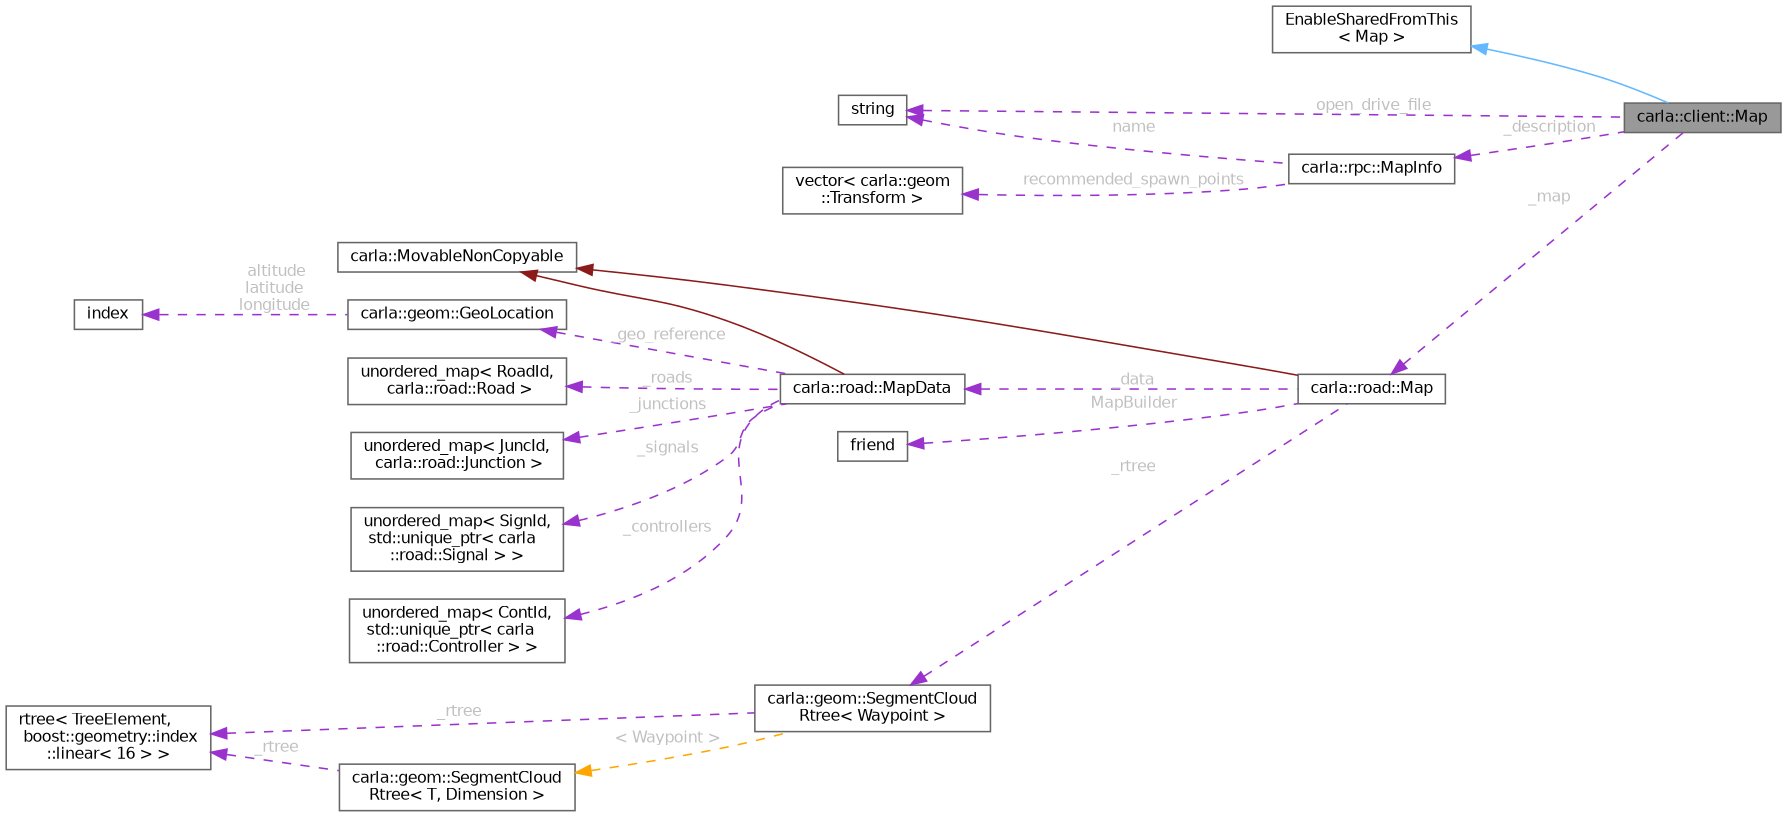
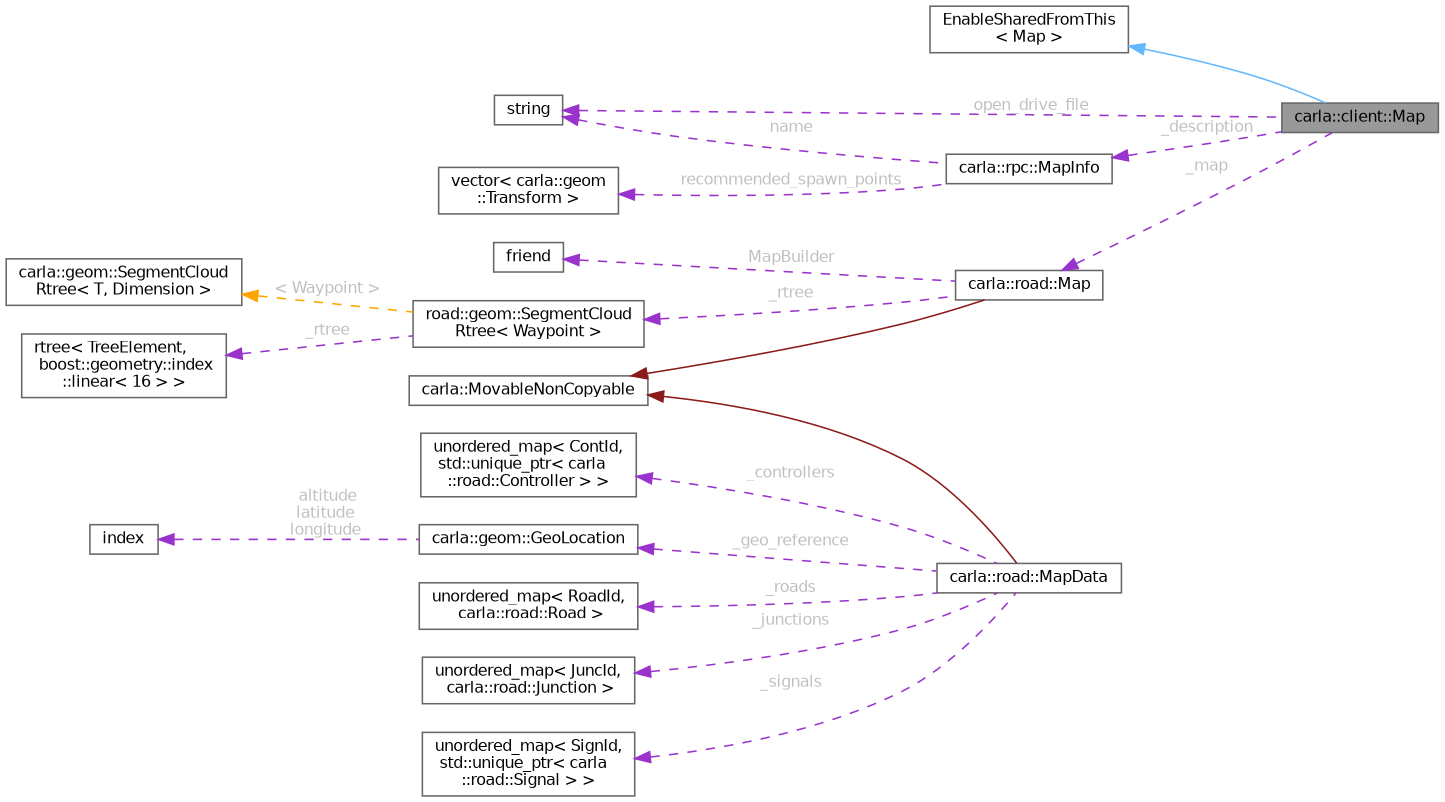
(1139, 389) -> none
(873, 708) -> (529, 324)
(283, 763) -> none
